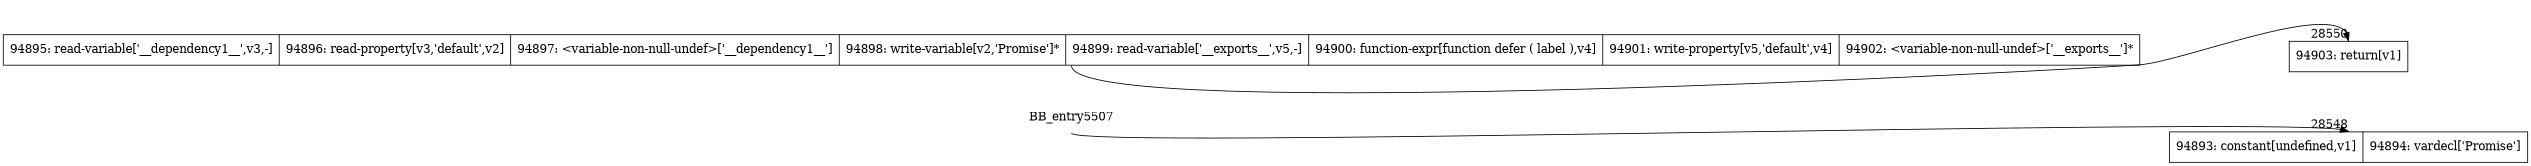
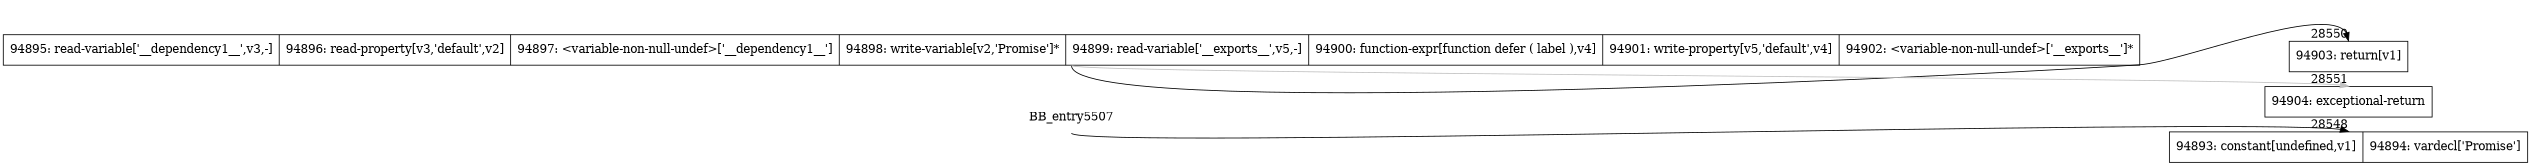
none -> (2349, 102)
